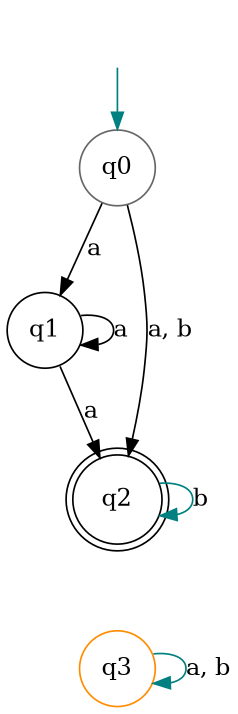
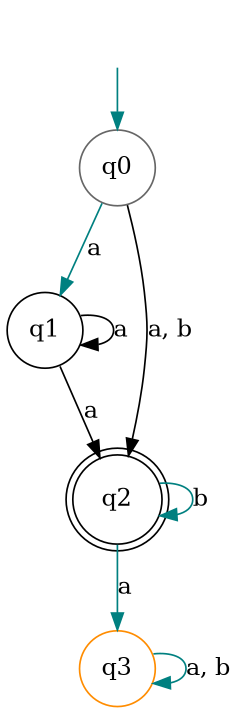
(85, 241) -> (85, 241)
none -> (117, 579)
